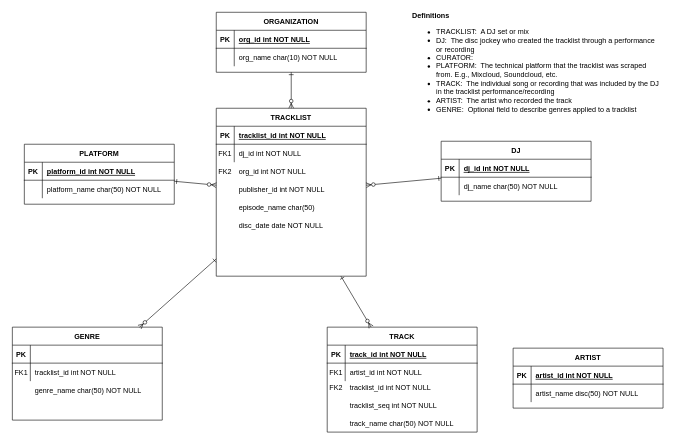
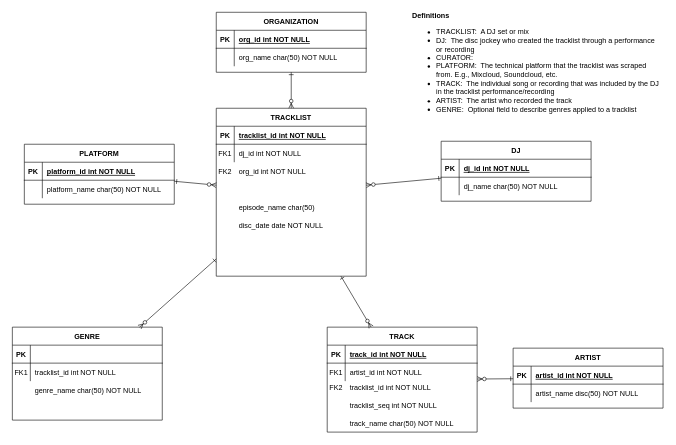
(288, 58) -> (288, 58)
(300, 189) -> none
none -> (495, 379)
